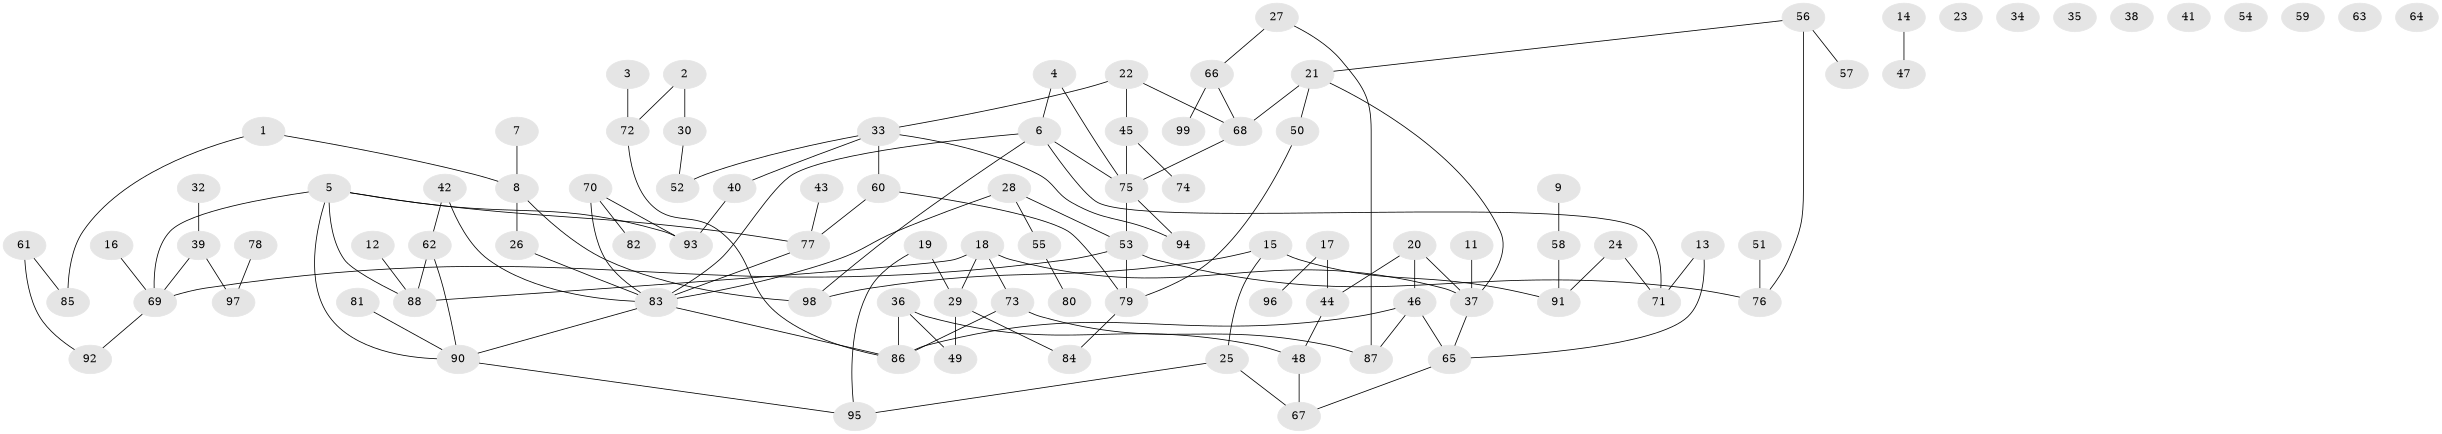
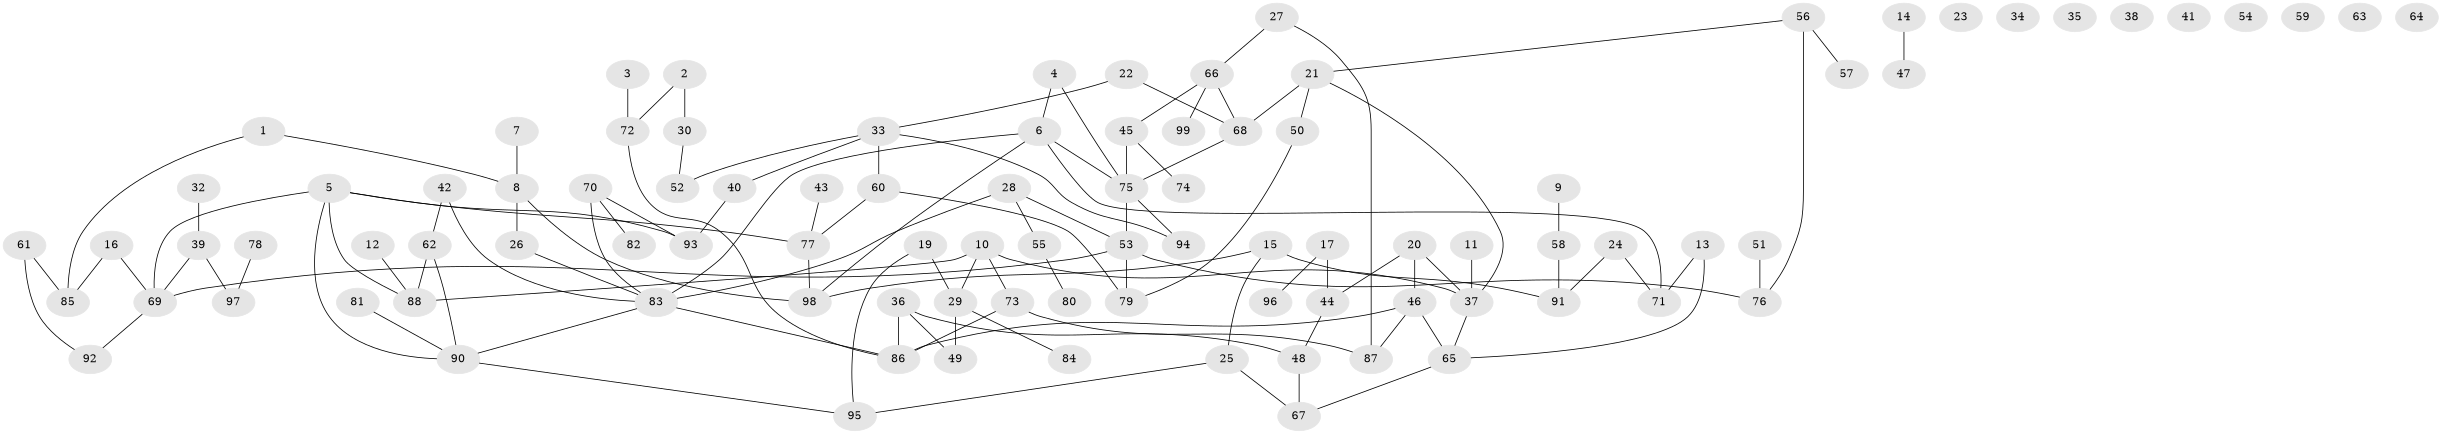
(1127, 103) -> (1169, 103)
(982, 245) -> (982, 245)
(741, 271) -> (809, 274)
none -> (90, 274)
(1098, 331) -> none
